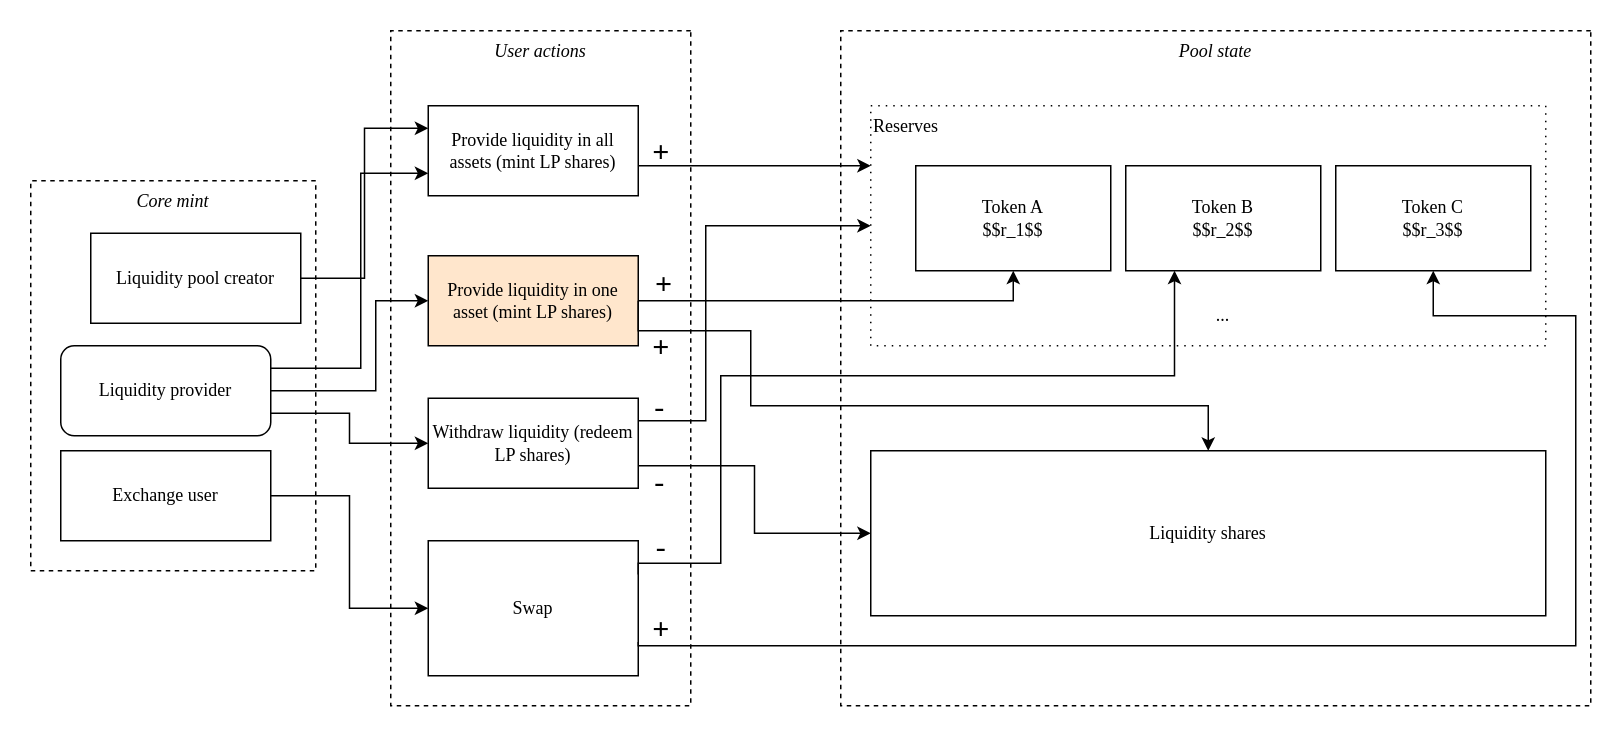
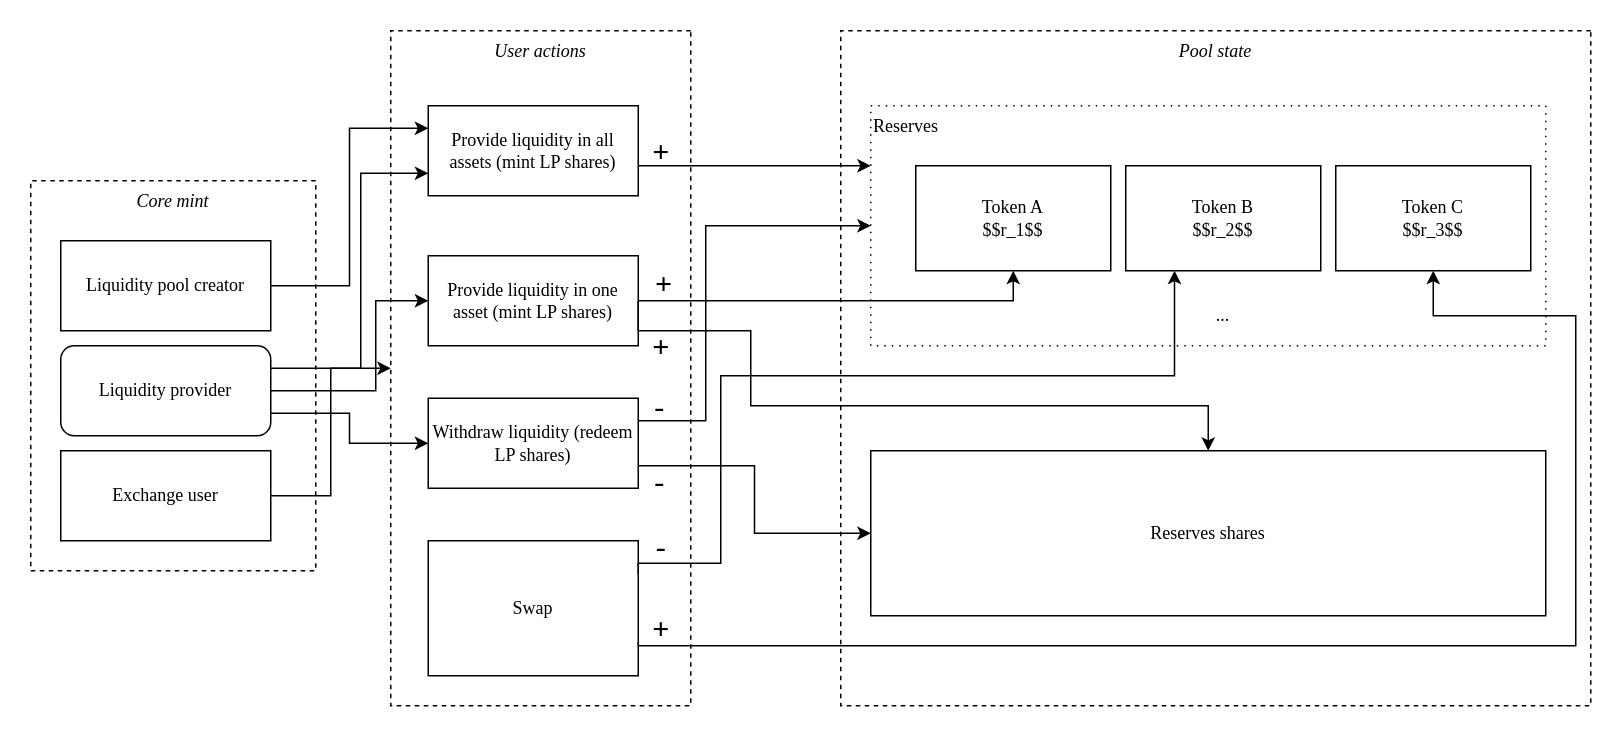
(196, 278) -> (166, 286)
(533, 301) -> (533, 301)
(1208, 533) -> (1208, 533)
(350, 576) -> (331, 436)
